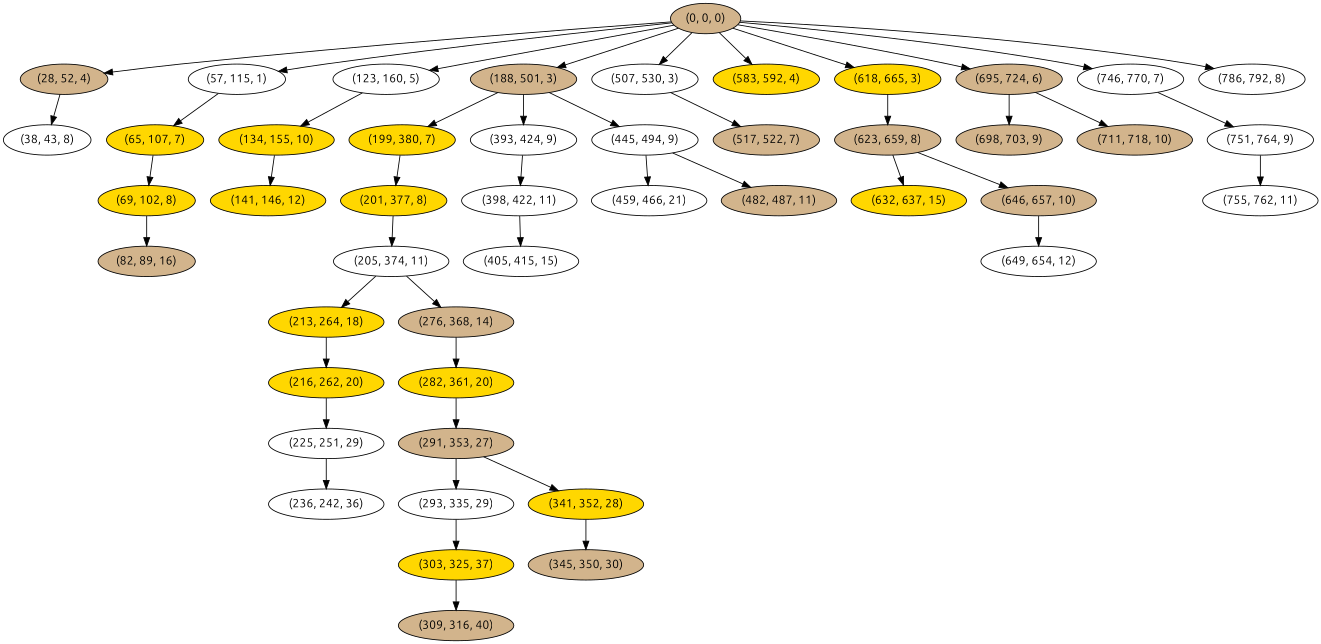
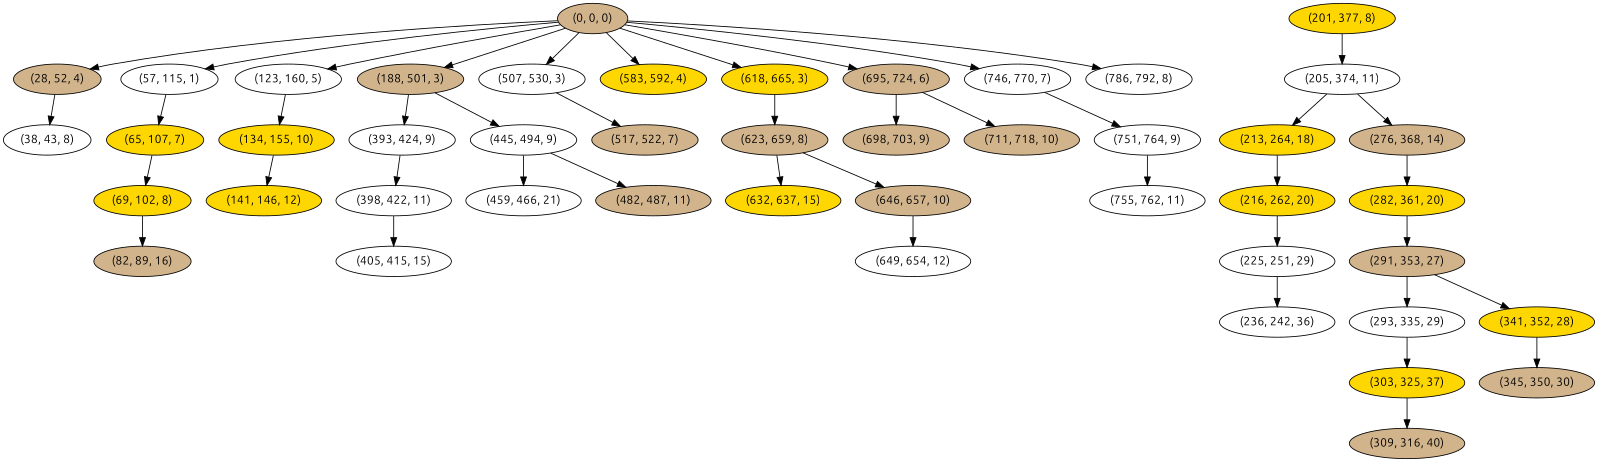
(402, 140) -> none
